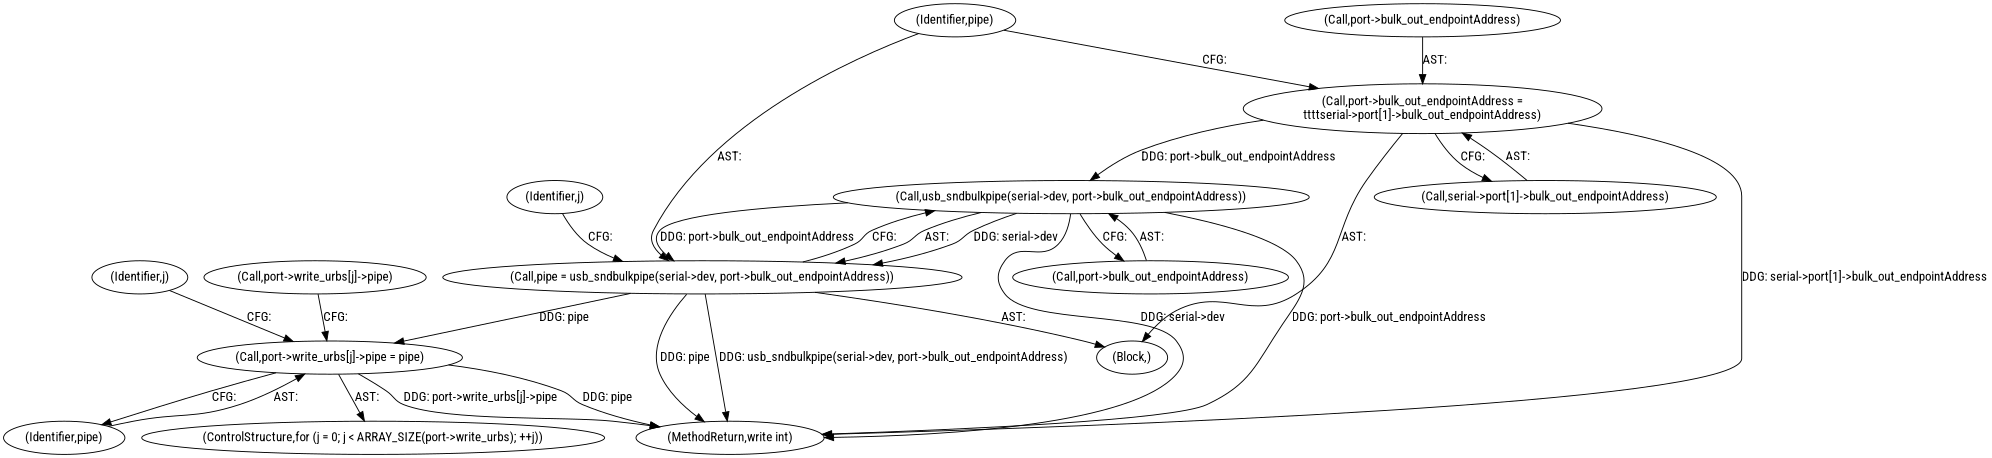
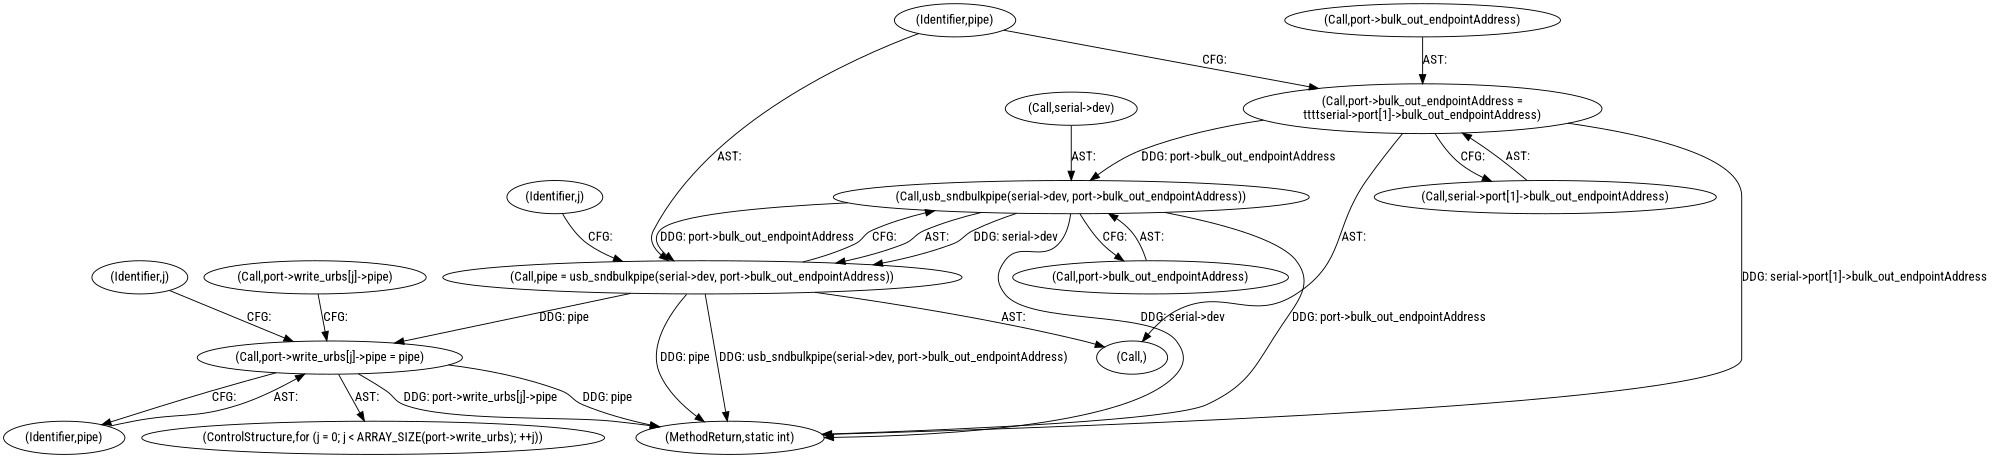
none -> (1071, 109)
(1132, 358) -> (1132, 358)
(730, 438) -> (730, 438)
